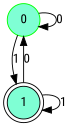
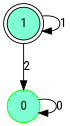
(12, 55) -> none
(27, 59) -> (27, 67)
